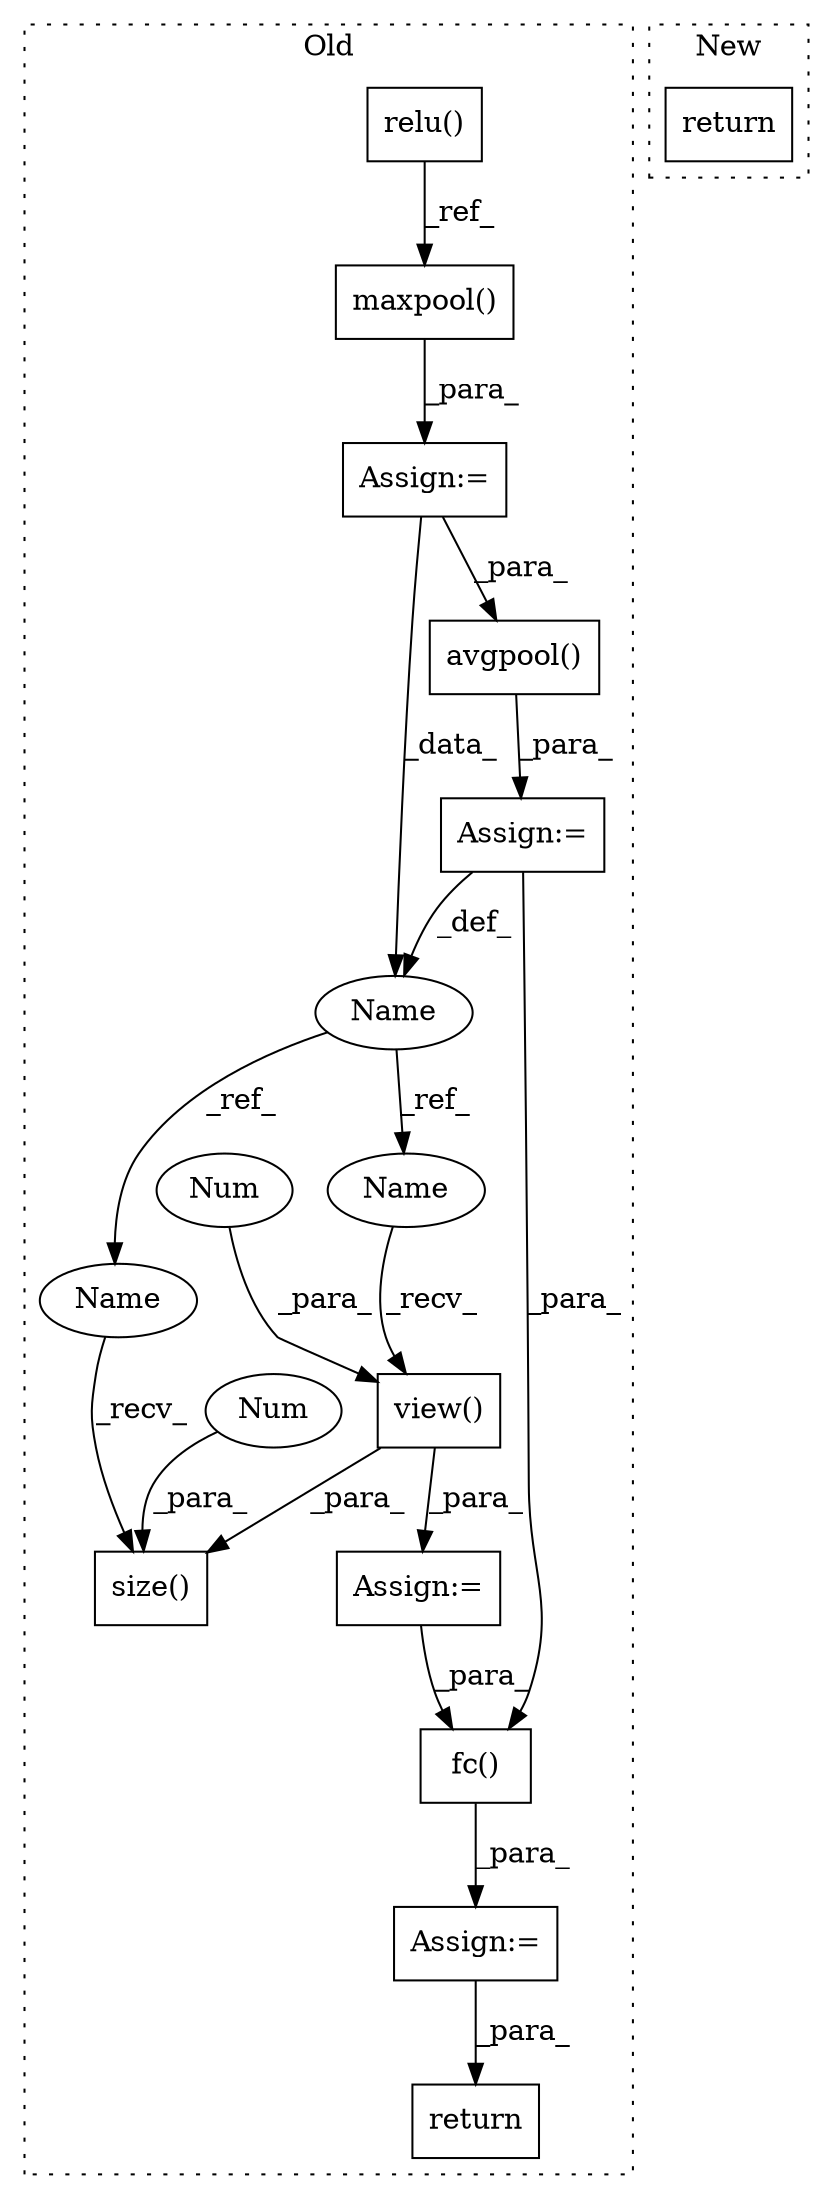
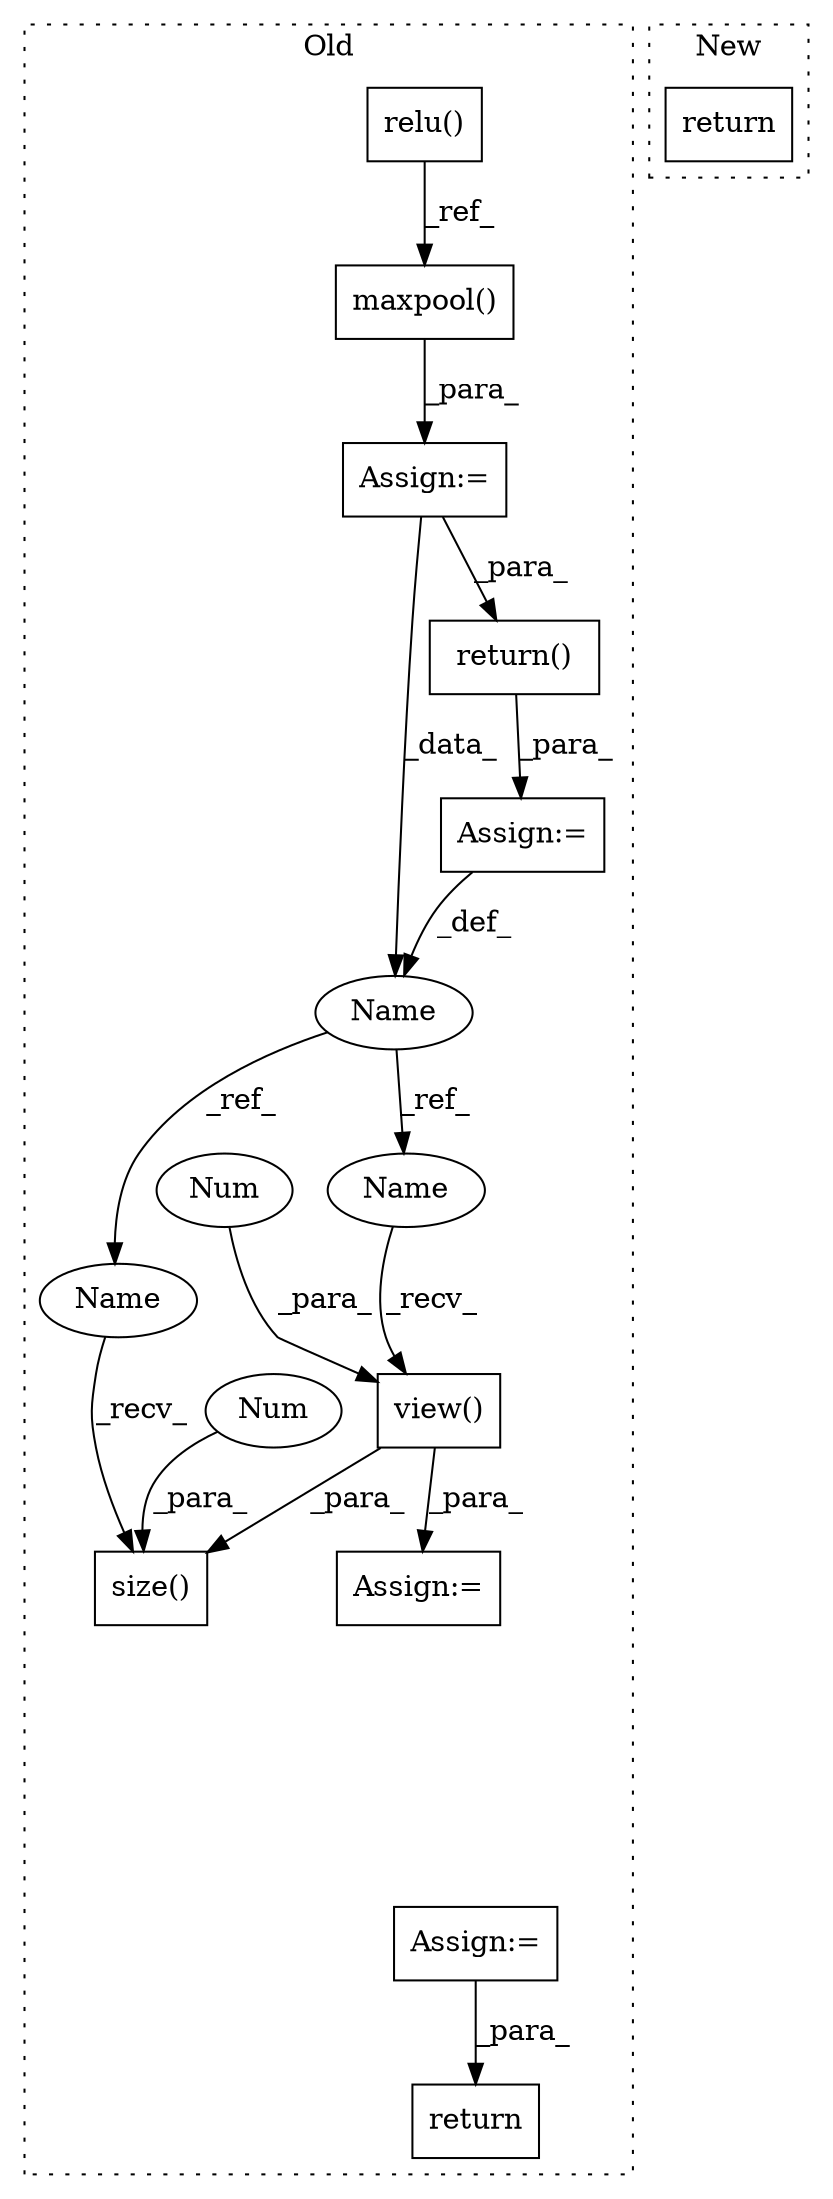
(514, 657) -> (514, 657)
(476, 1766) -> none
